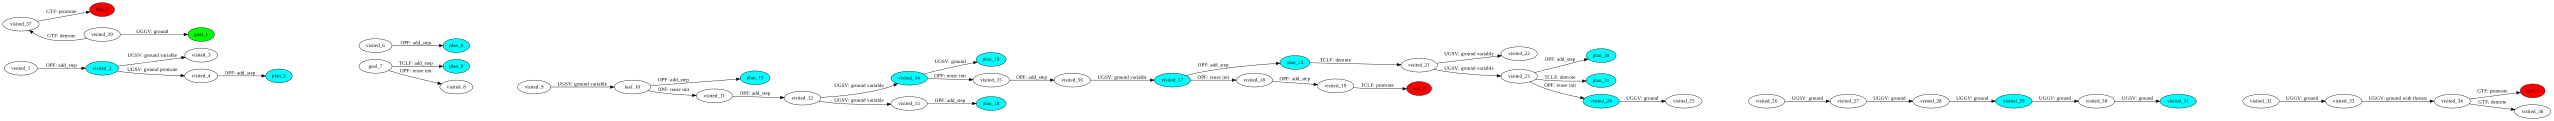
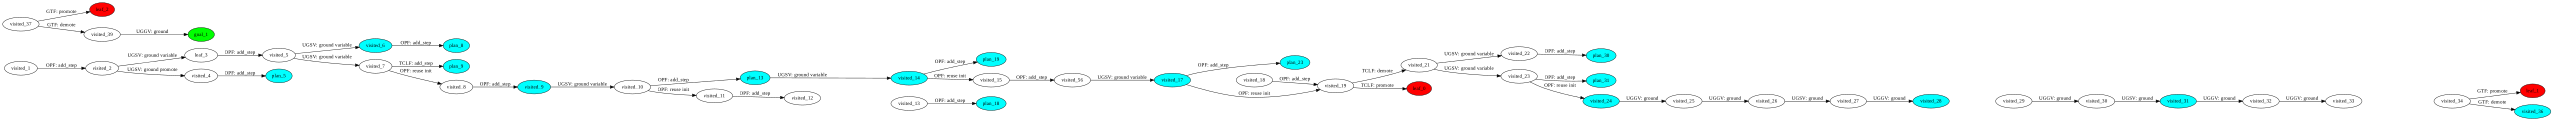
(59, 41) -> (60, 29)
(376, 46) -> (376, 46)
(201, 55) -> (201, 55)
none -> (279, 55)
(950, 62) -> (950, 62)
(1354, 64) -> (1377, 78)
(376, 66) -> (376, 66)
(1559, 66) -> (1560, 55)
(102, 68) -> (102, 68)
(1560, 77) -> (1560, 77)
(1211, 80) -> (1251, 97)
none -> (493, 87)
(534, 87) -> (534, 87)
(632, 87) -> (632, 87)
(858, 94) -> (829, 78)
none -> (1723, 101)
(1931, 101) -> (1931, 101)
(1970, 101) -> none
(2014, 101) -> (2014, 101)
none -> (2218, 101)
(2396, 101) -> none
(853, 104) -> none
(2533, 112) -> (2533, 112)
